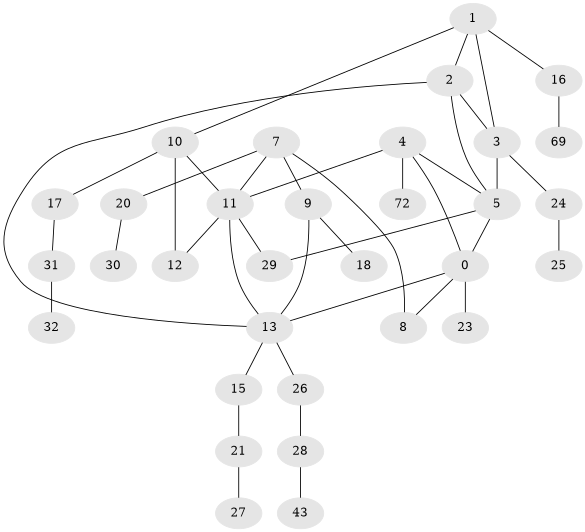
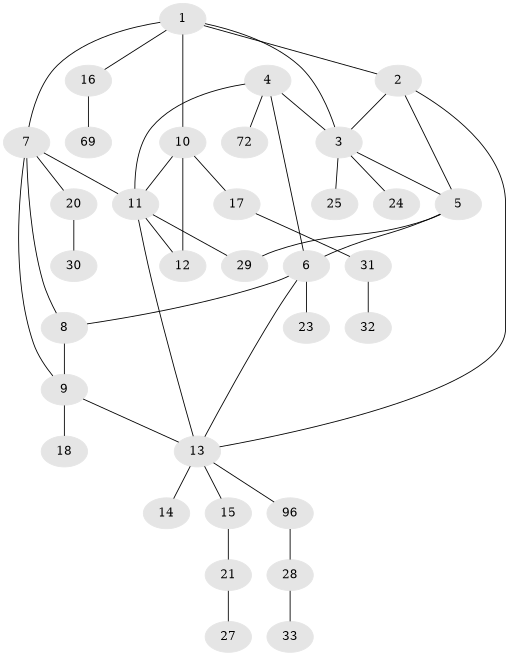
none -> (75, 52)
(450, 173) -> (304, 112)
(559, 235) -> (337, 173)
(465, 266) -> (306, 266)
none -> (64, 359)
(301, 390) -> (290, 513)
none -> (167, 513)
(301, 513) -> (290, 637)
